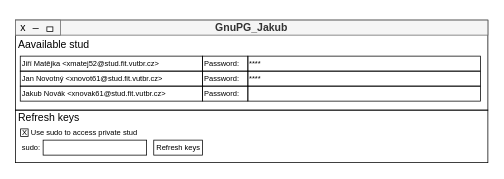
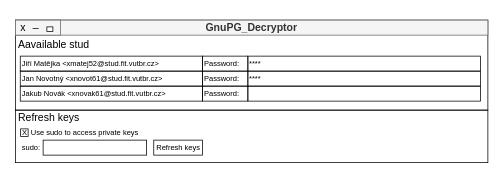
(252, 27) -> (252, 27)
(90, 132) -> (90, 132)
